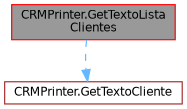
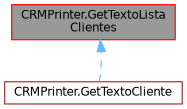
(86, 55) -> (101, 67)
